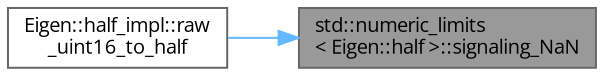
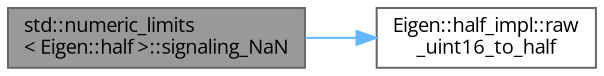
(253, 38) -> (331, 38)
